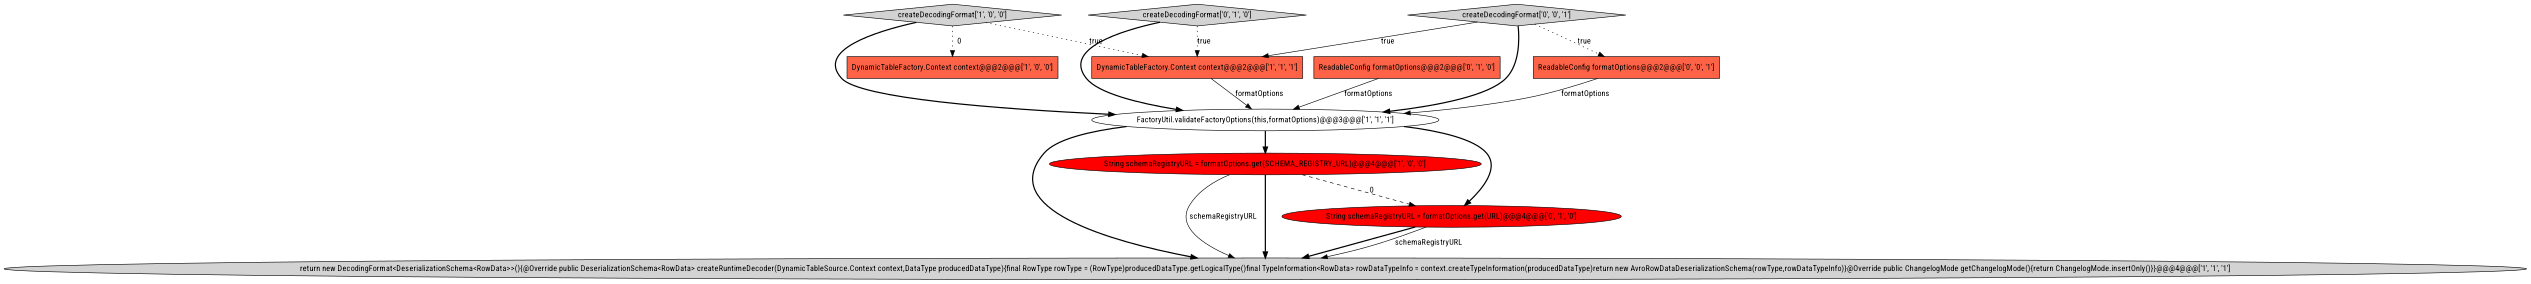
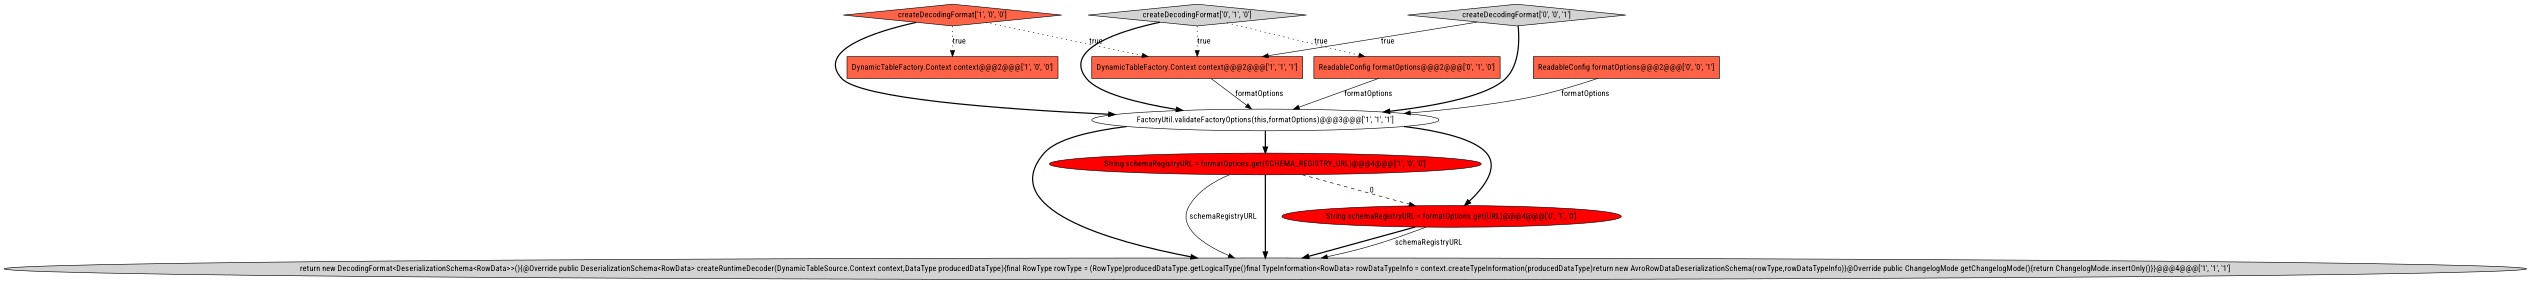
(953, 15) -> (953, 15)
none -> (1293, 39)
(1567, 39) -> none
(959, 41) -> (959, 41)
